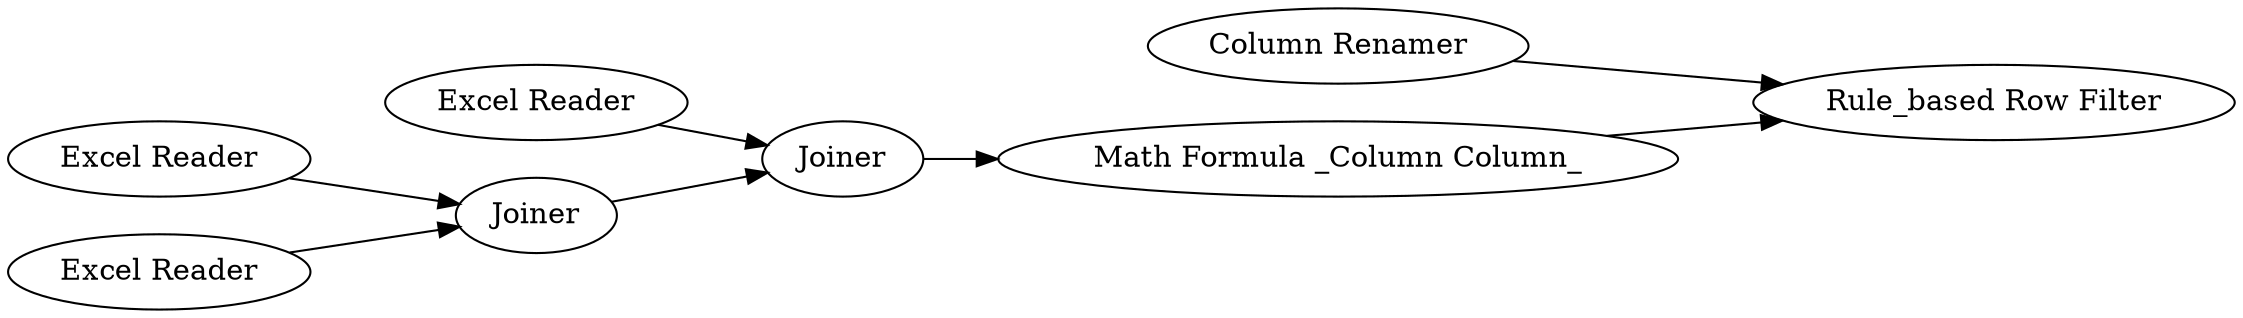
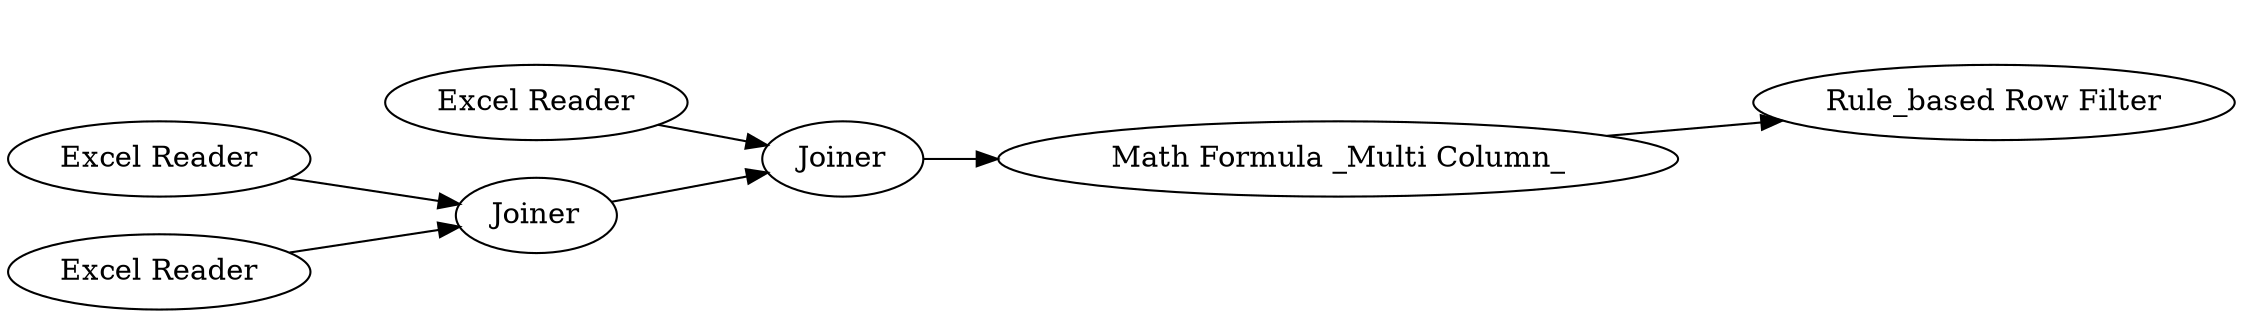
(1338, 46) -> none
(1338, 159) -> (1338, 159)
